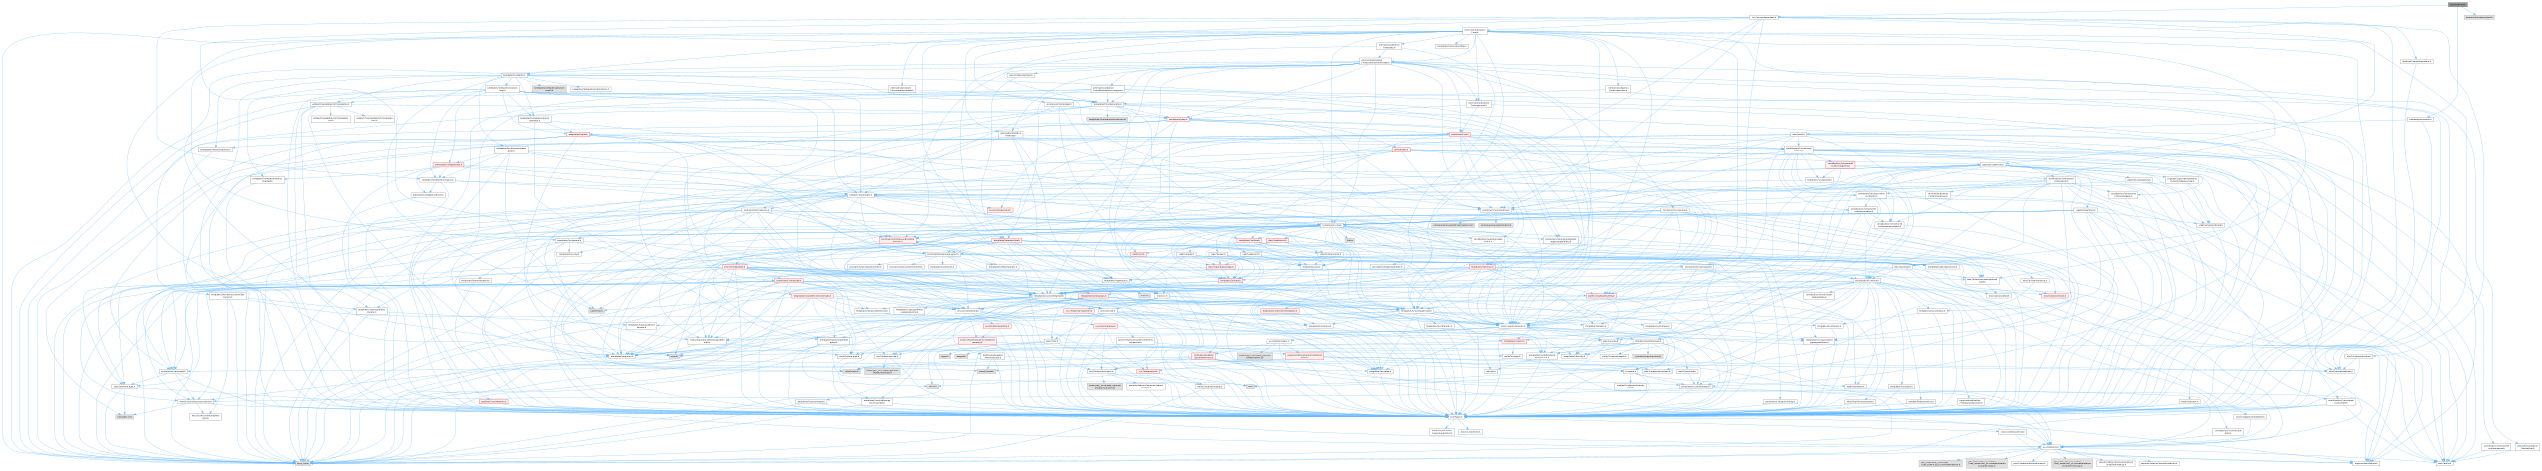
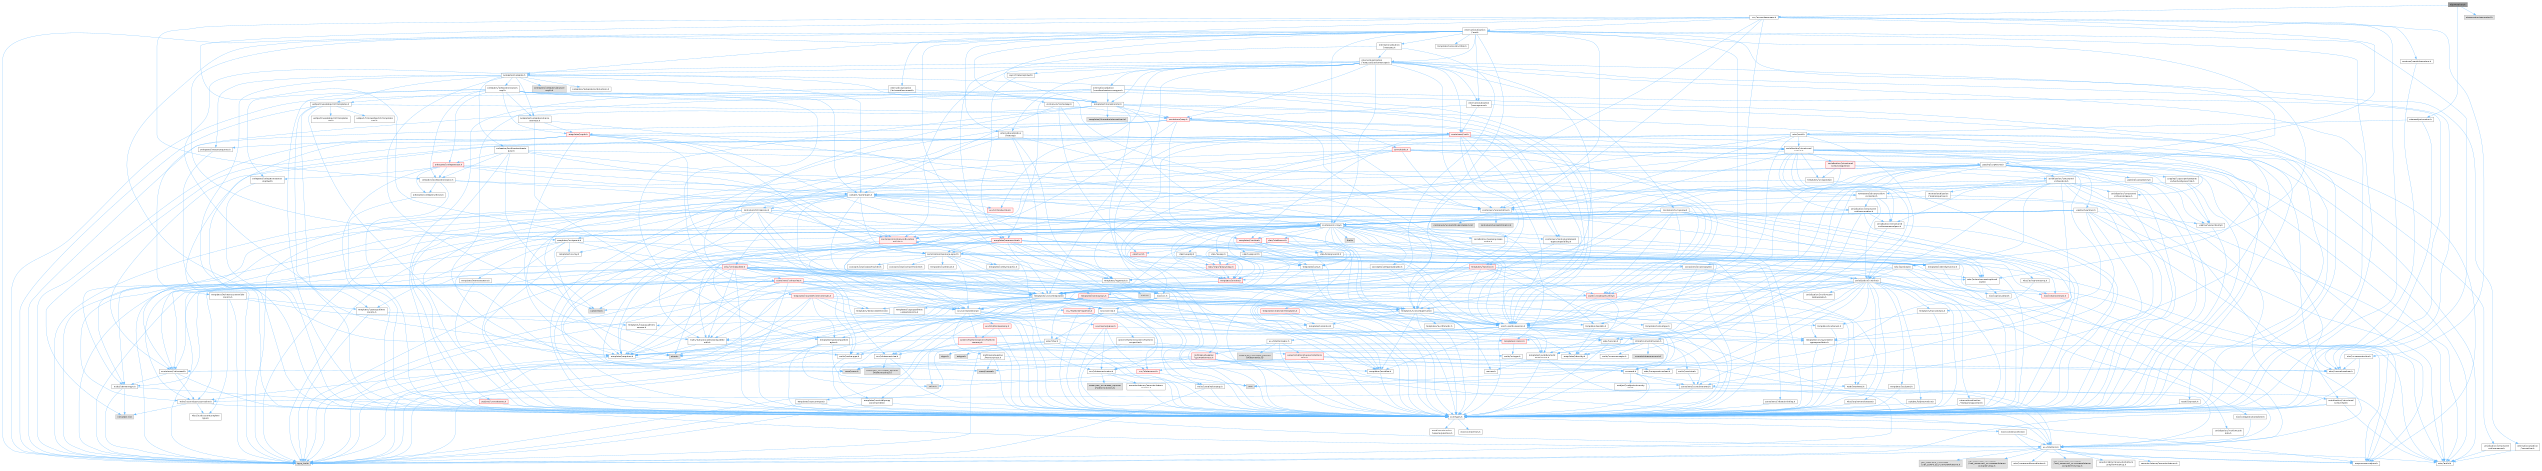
(1618, 89) -> none
(1649, 124) -> none
(1322, 260) -> none
(999, 297) -> (903, 294)
(125, 387) -> (125, 387)
